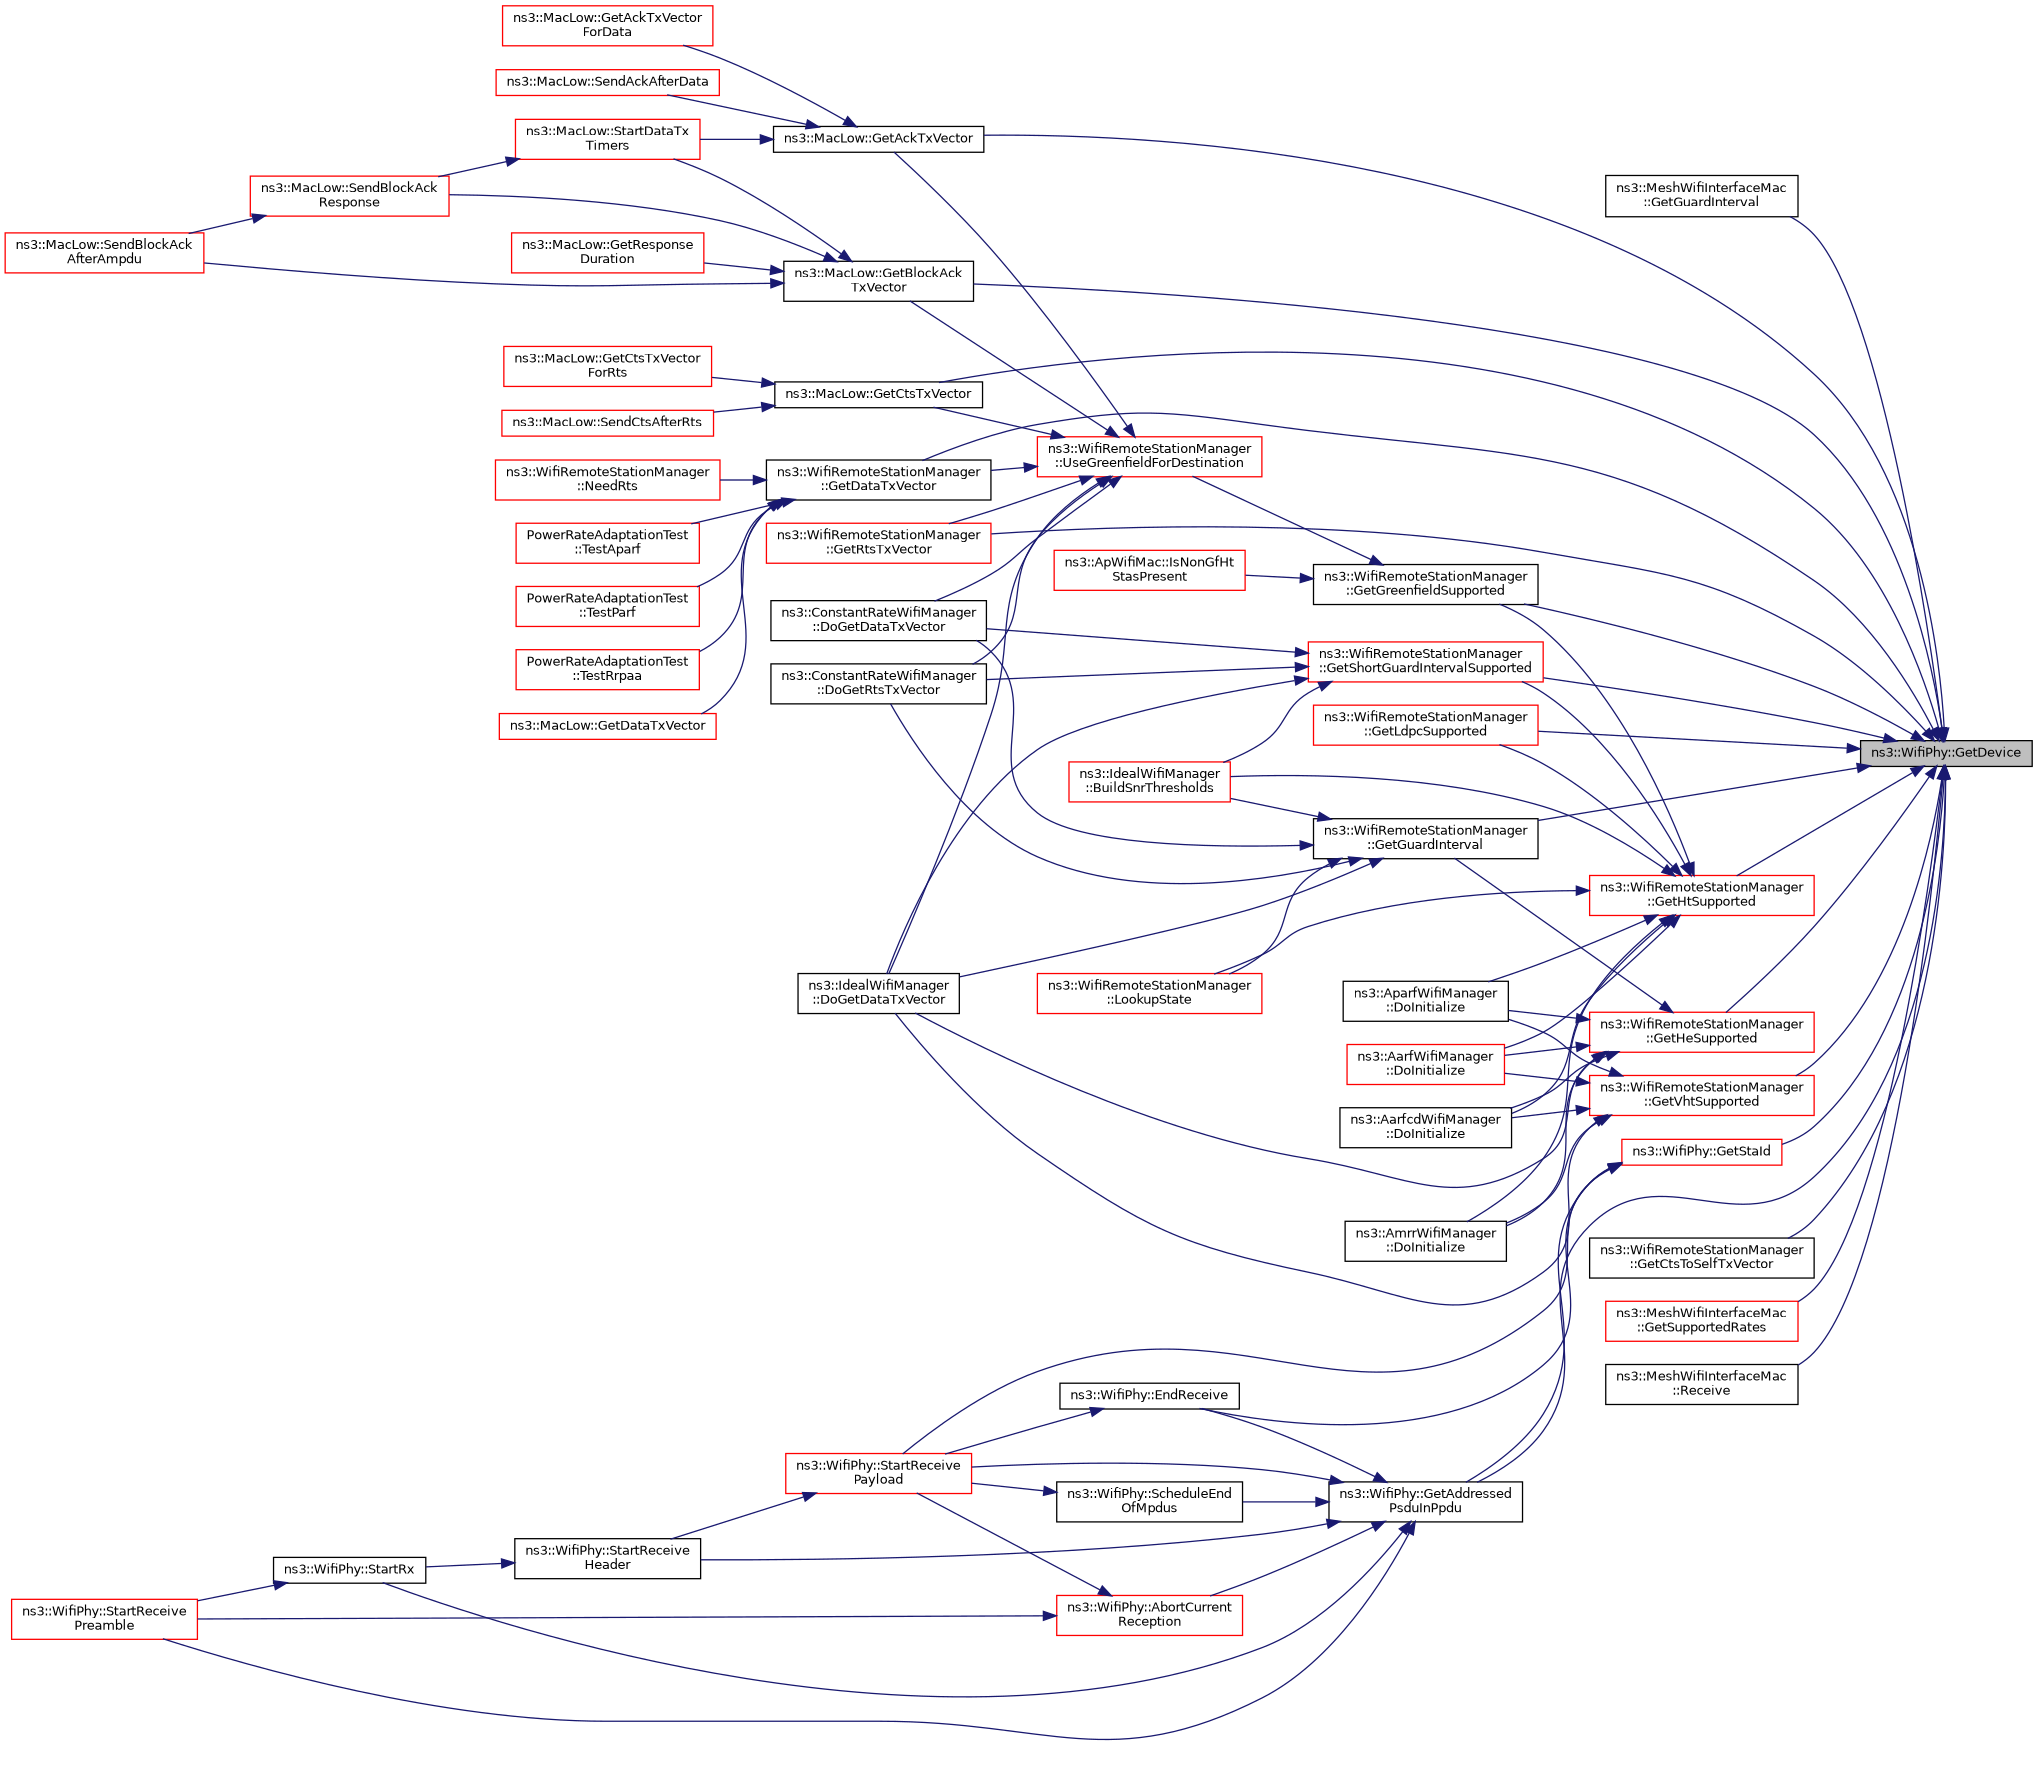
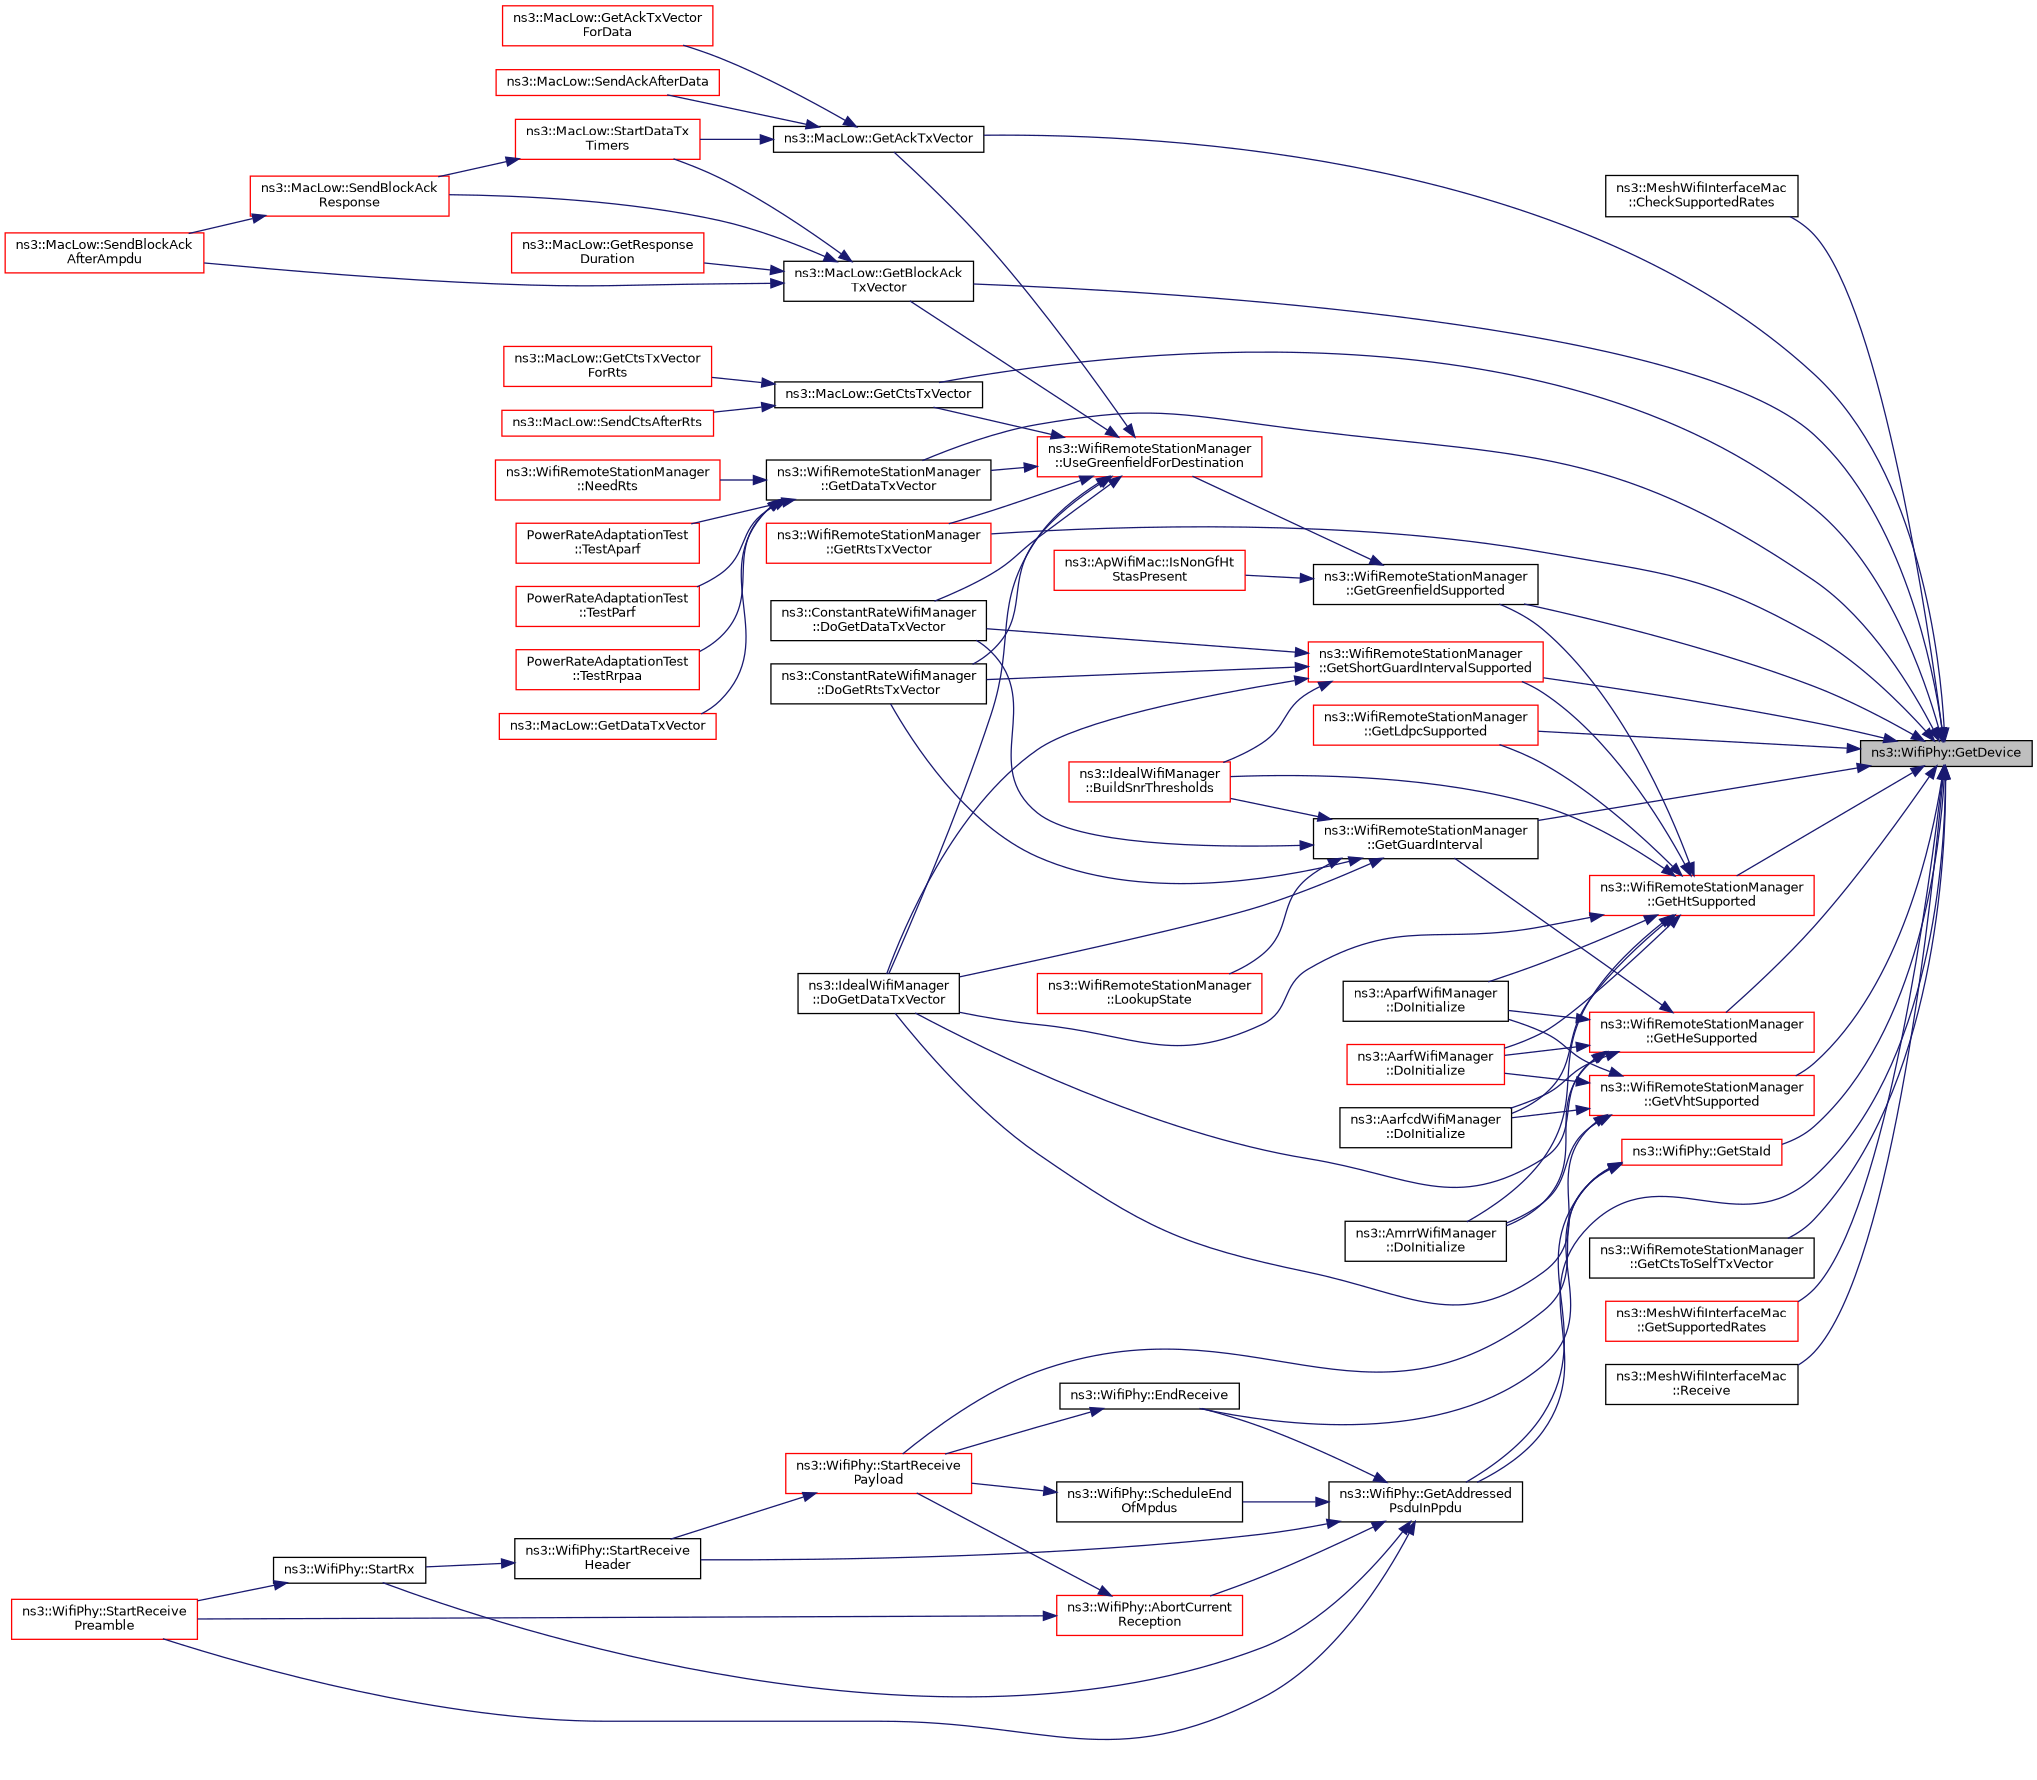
(1702, 196) -> (1702, 196)
(1388, 907) -> (1282, 1006)
(1151, 1464) -> none
